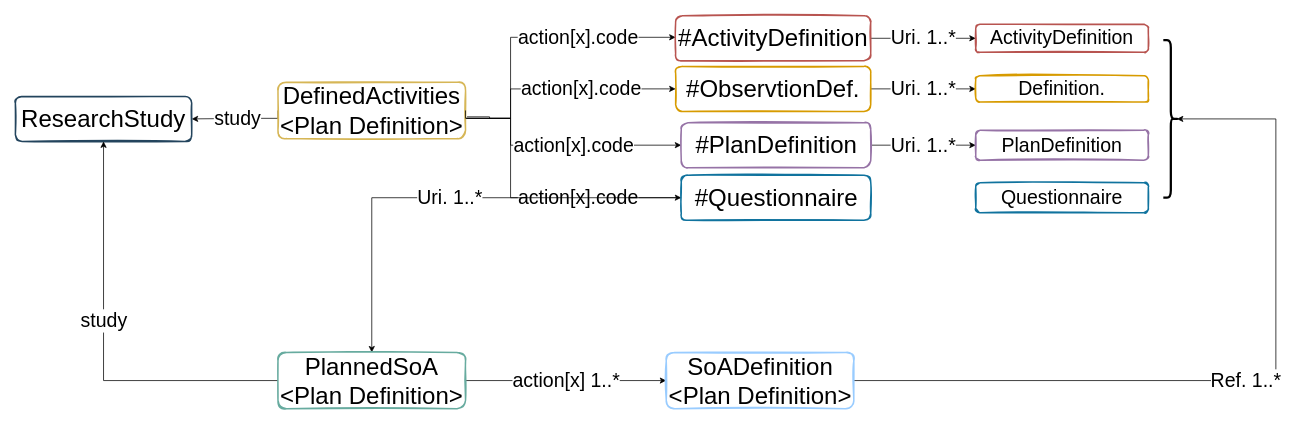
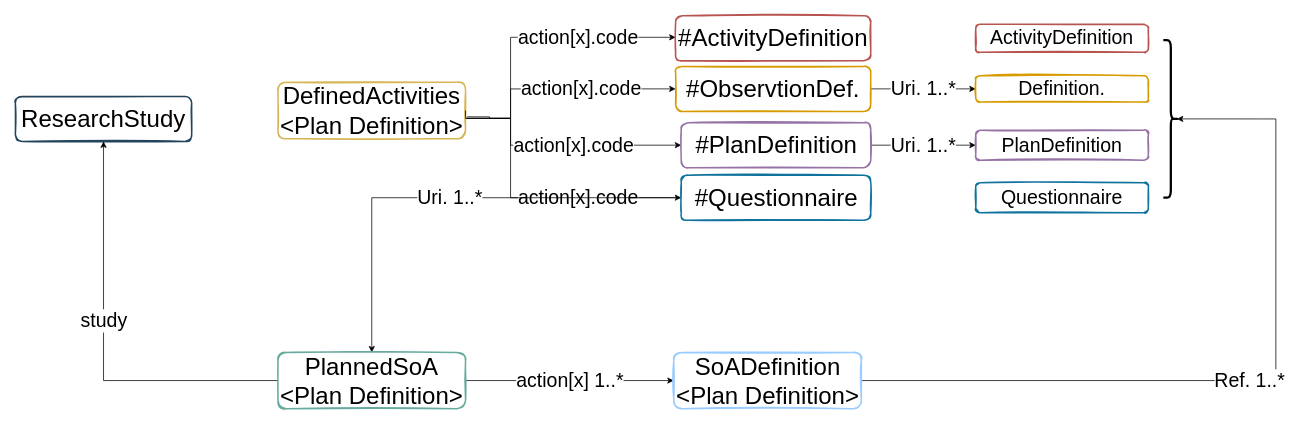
(894, 38) -> none
(236, 118) -> none
(760, 380) -> (767, 380)
